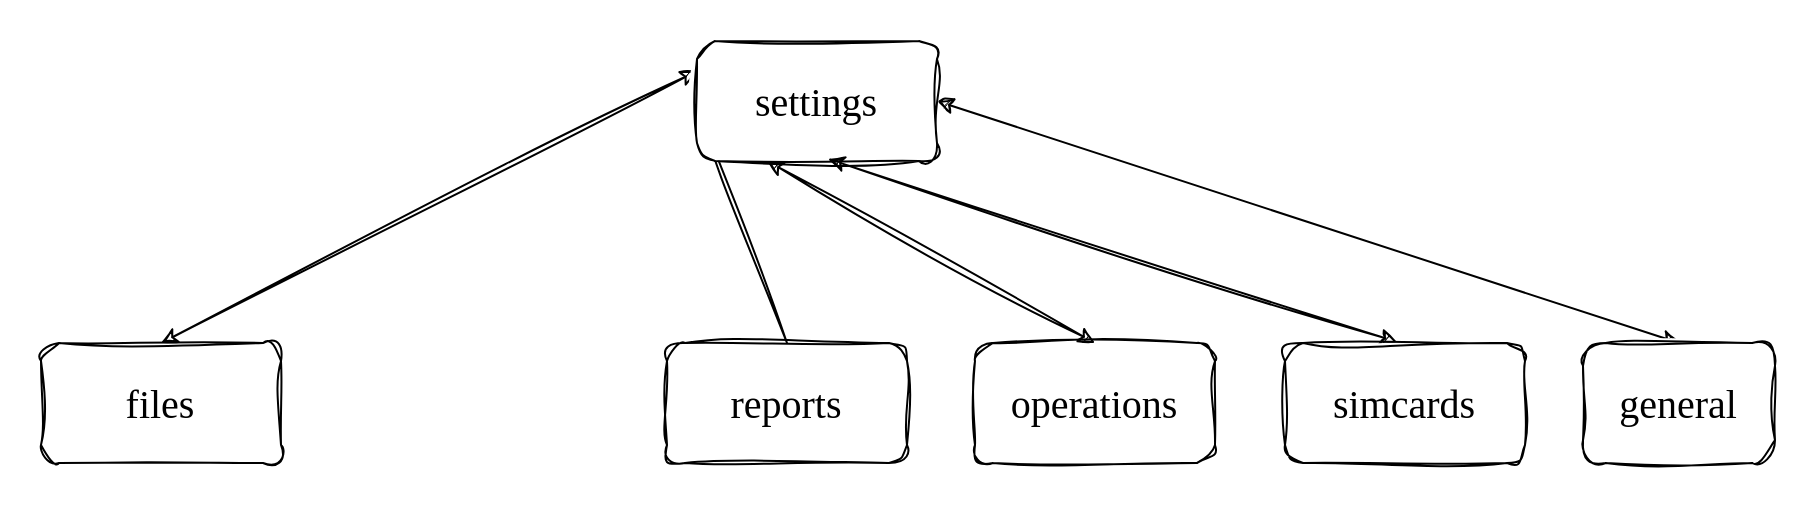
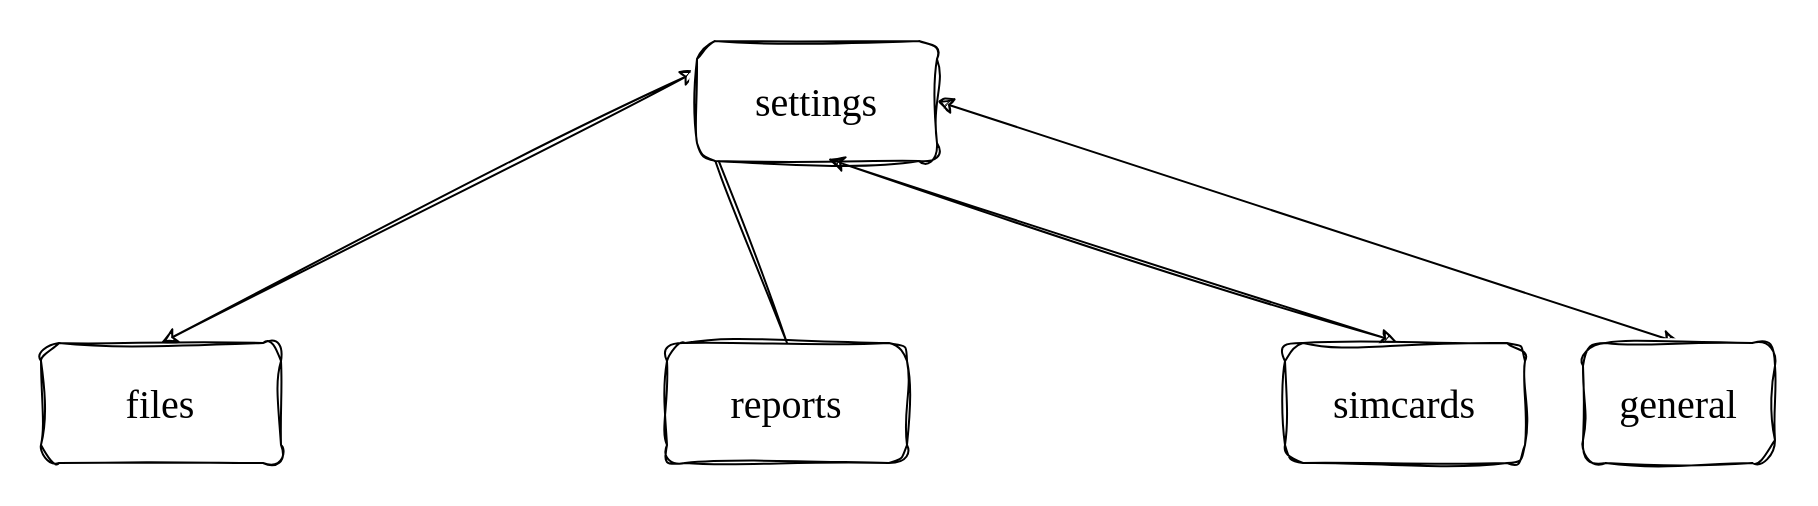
(931, 252) -> none
(1095, 403) -> none
